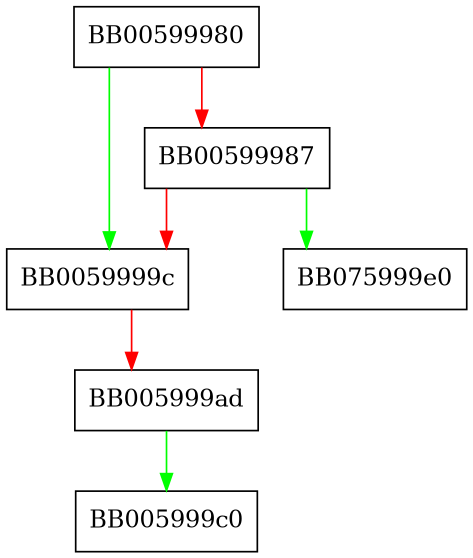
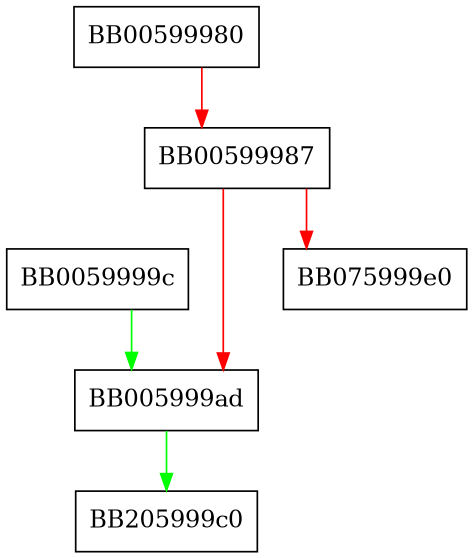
(109, 150) -> none
(167, 210) -> (223, 271)
(307, 210) -> (307, 210)
(132, 331) -> (132, 331)
(167, 521) -> (167, 521)
